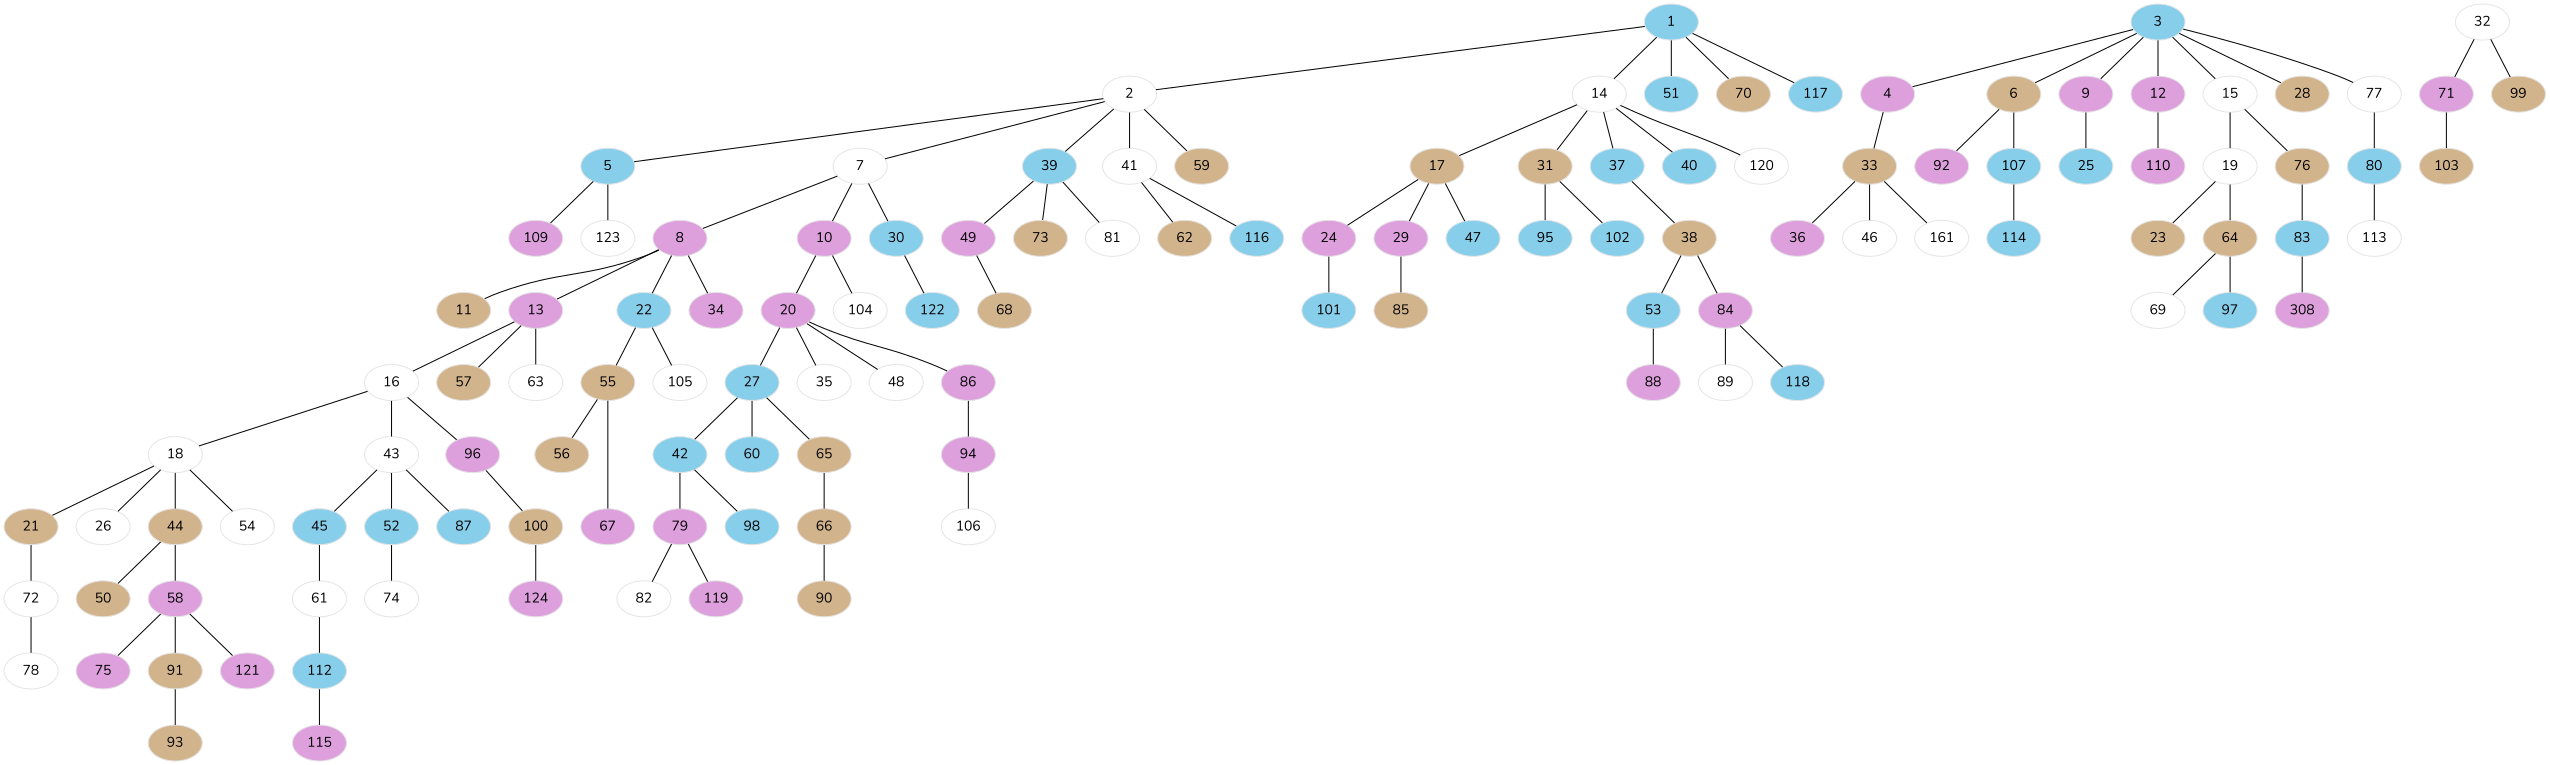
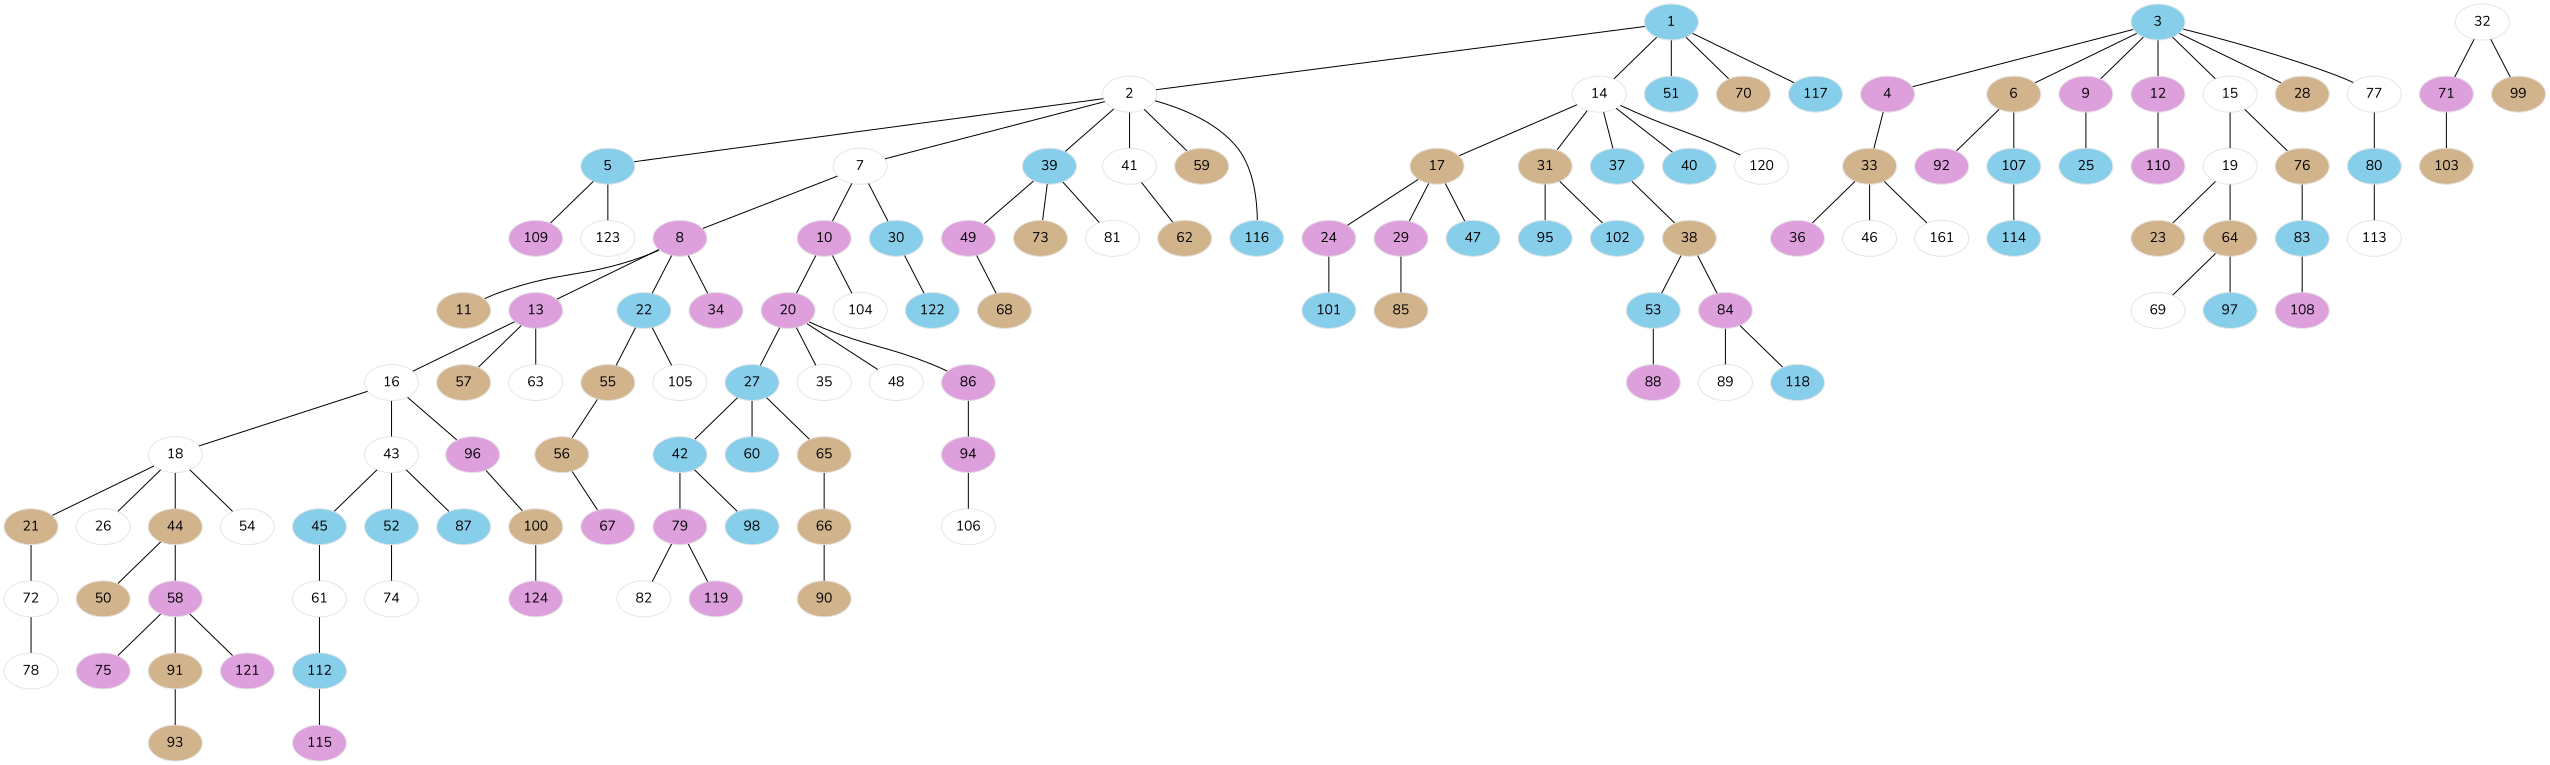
(1193, 202) -> (1231, 140)
(2302, 310) -> (2302, 310)
(608, 455) -> (585, 491)
